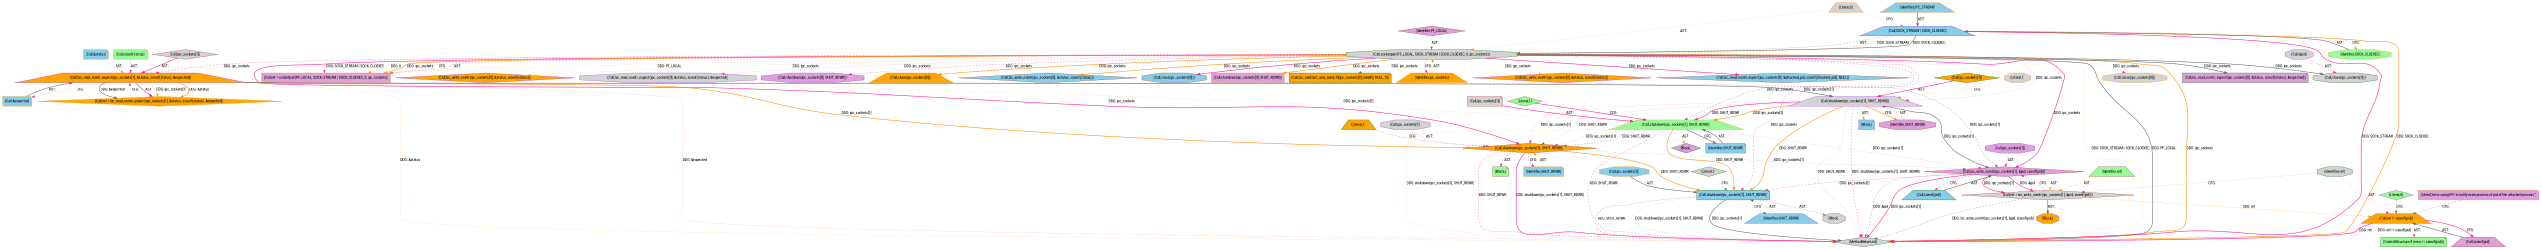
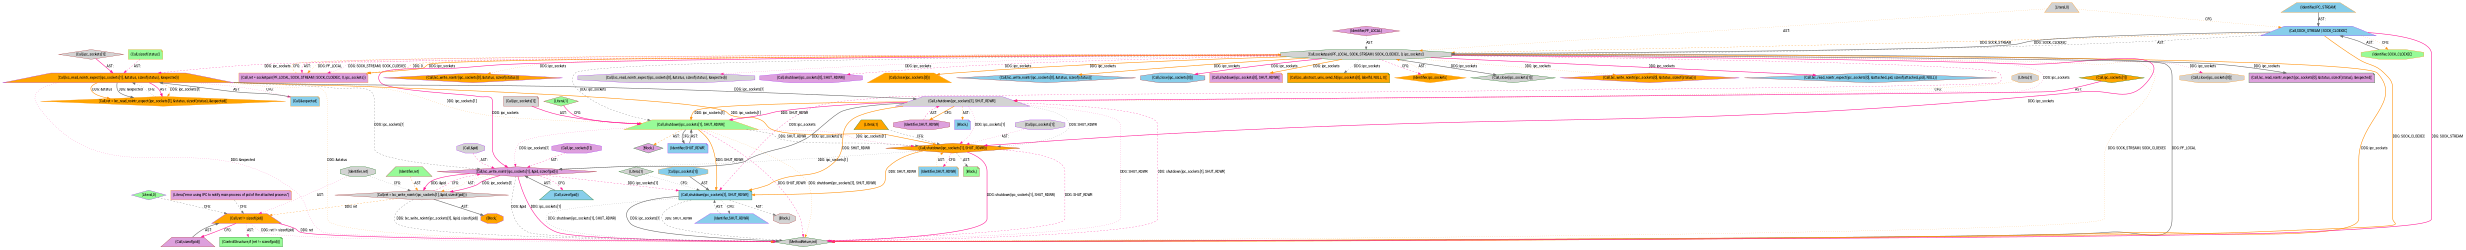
(1918, 18) -> (2318, 18)
(2161, 33) -> (2374, 40)
(96, 54) -> none
(2320, 65) -> (481, 162)
(1432, 78) -> (1430, 78)
(2345, 78) -> (1513, 78)
(2414, 242) -> (251, 242)
